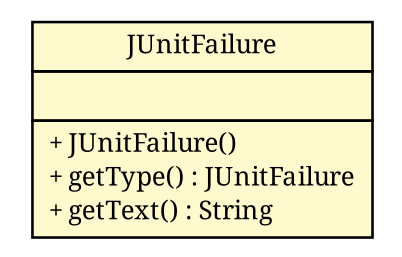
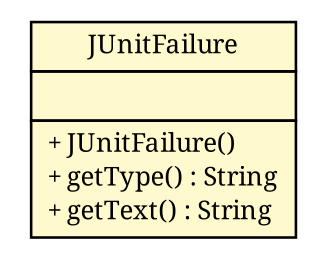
(202, 178) -> (164, 178)
